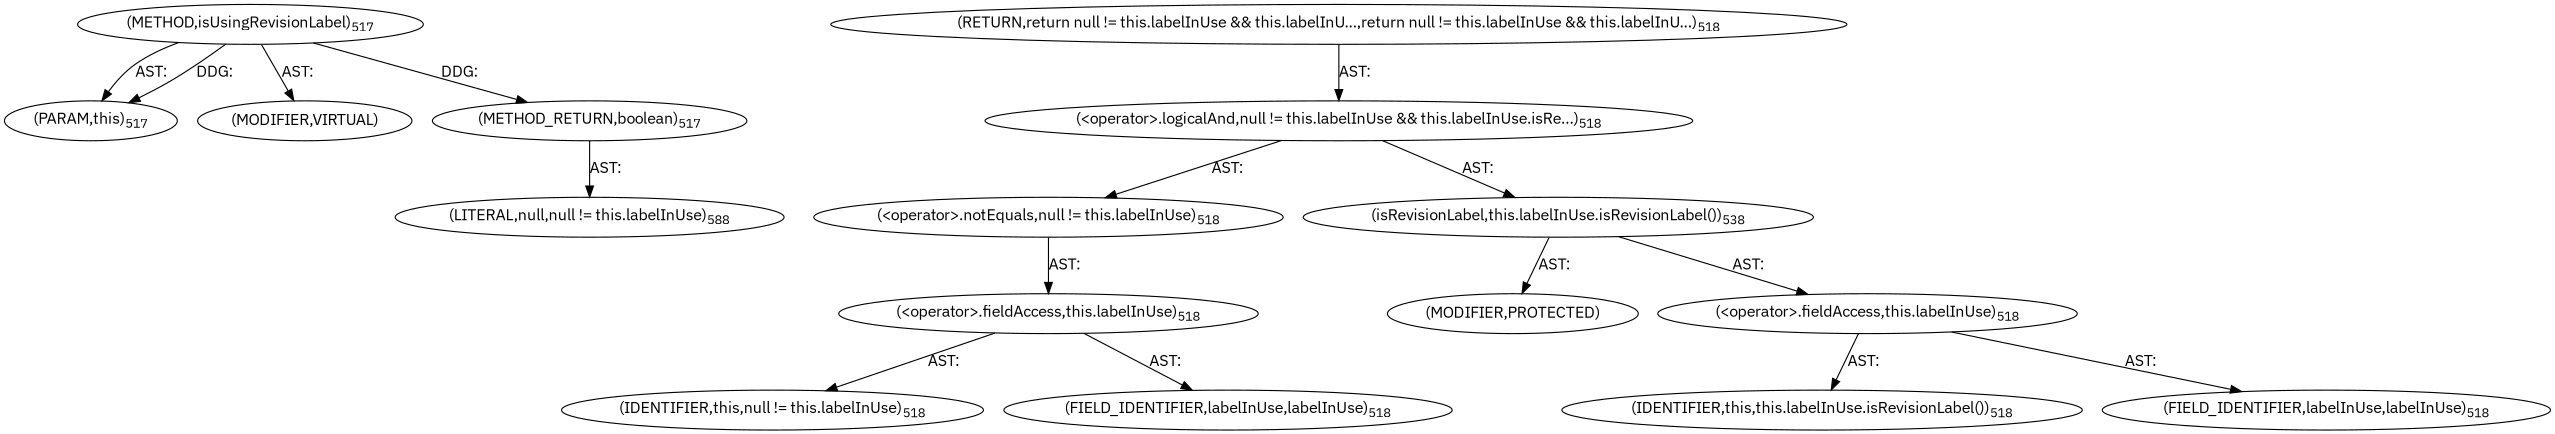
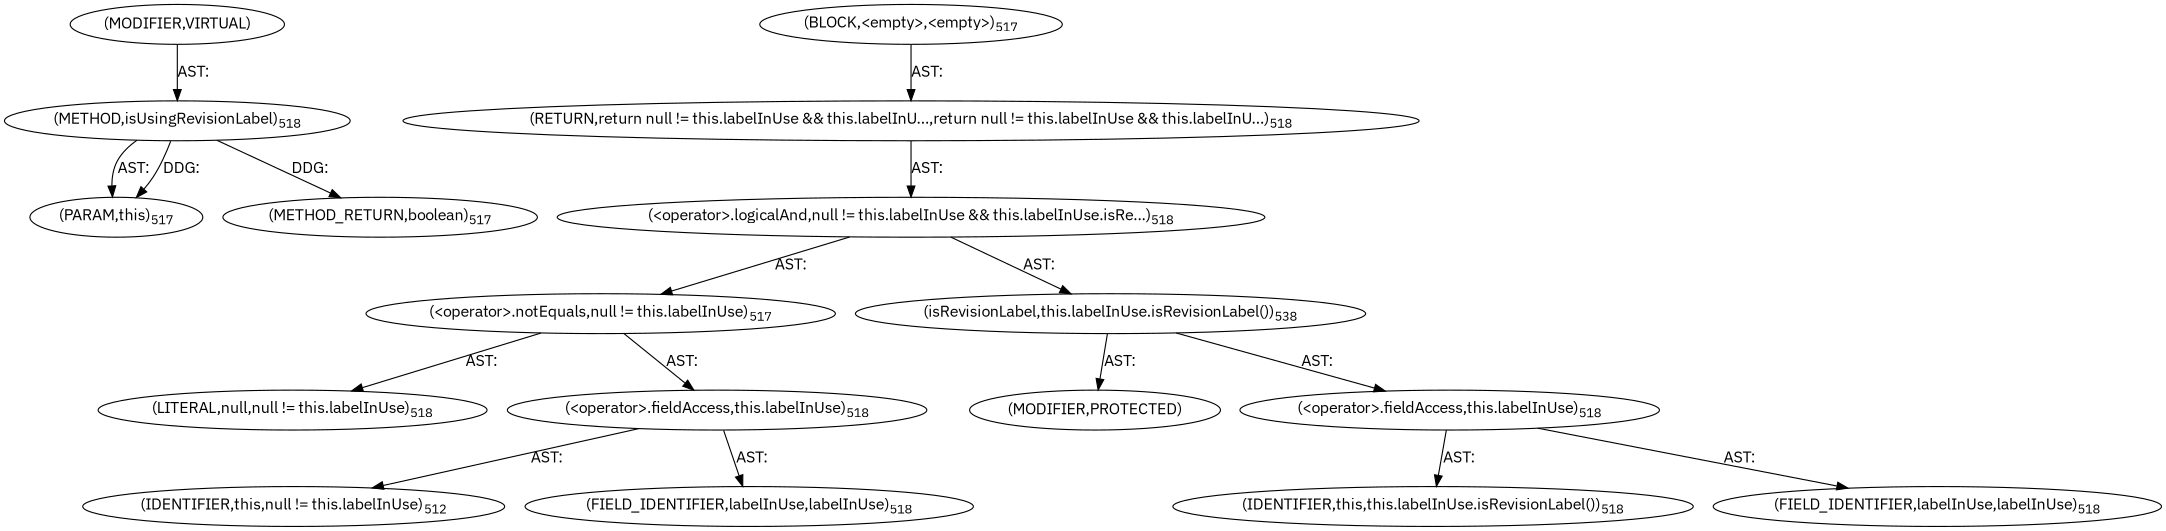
(363, 23) -> (290, 119)
none -> (911, 24)
(275, 68) -> (177, 67)
(590, 163) -> (452, 360)
(719, 216) -> (422, 408)
(1209, 216) -> (761, 312)
(914, 408) -> (436, 505)
